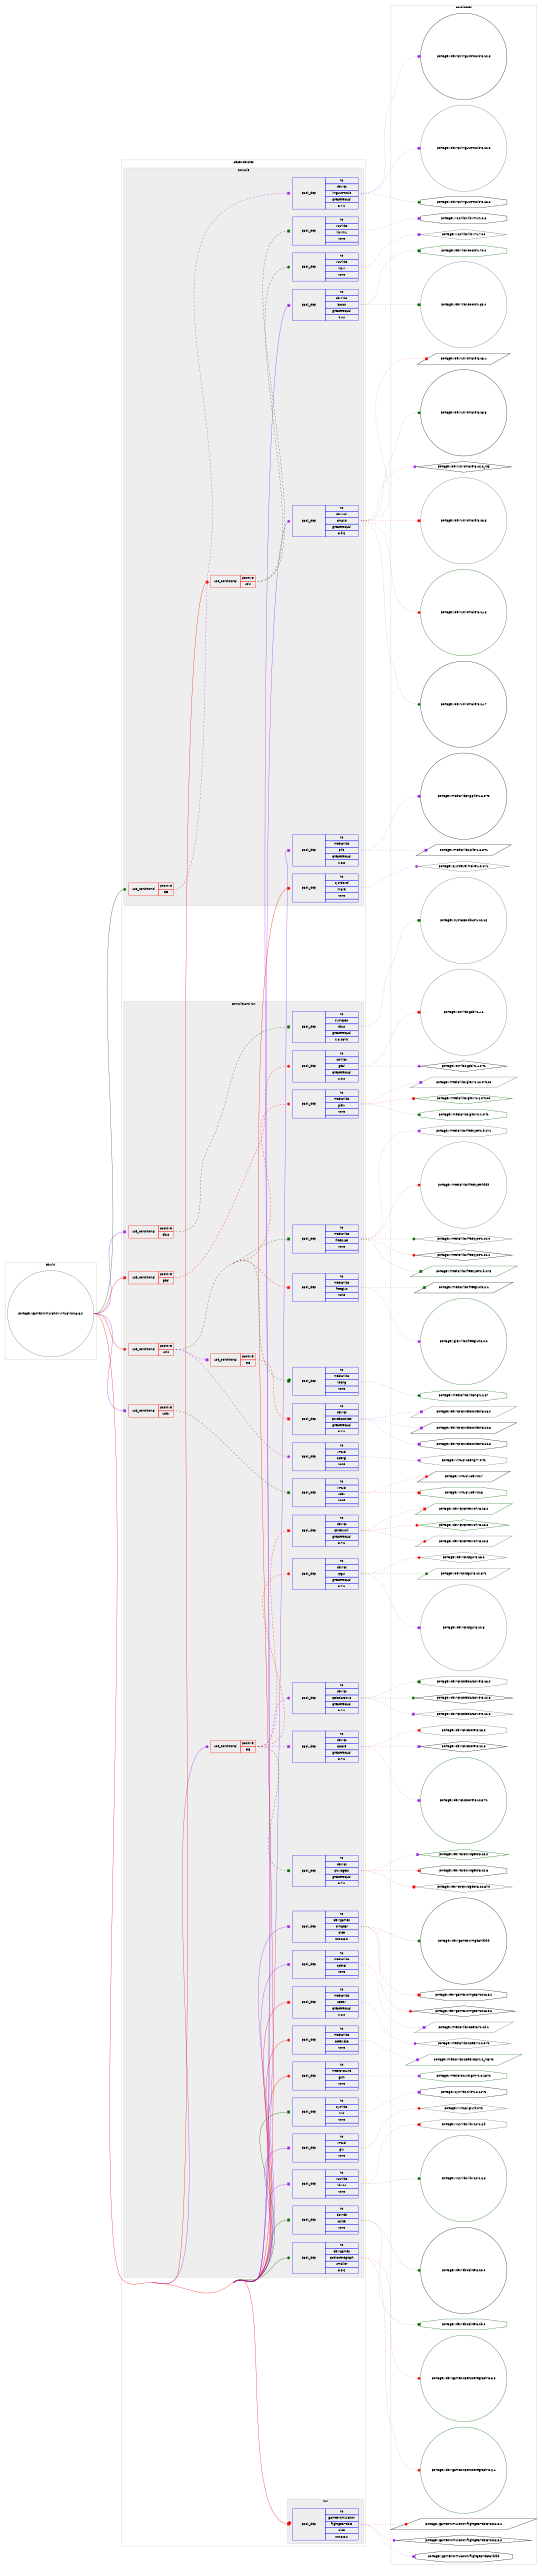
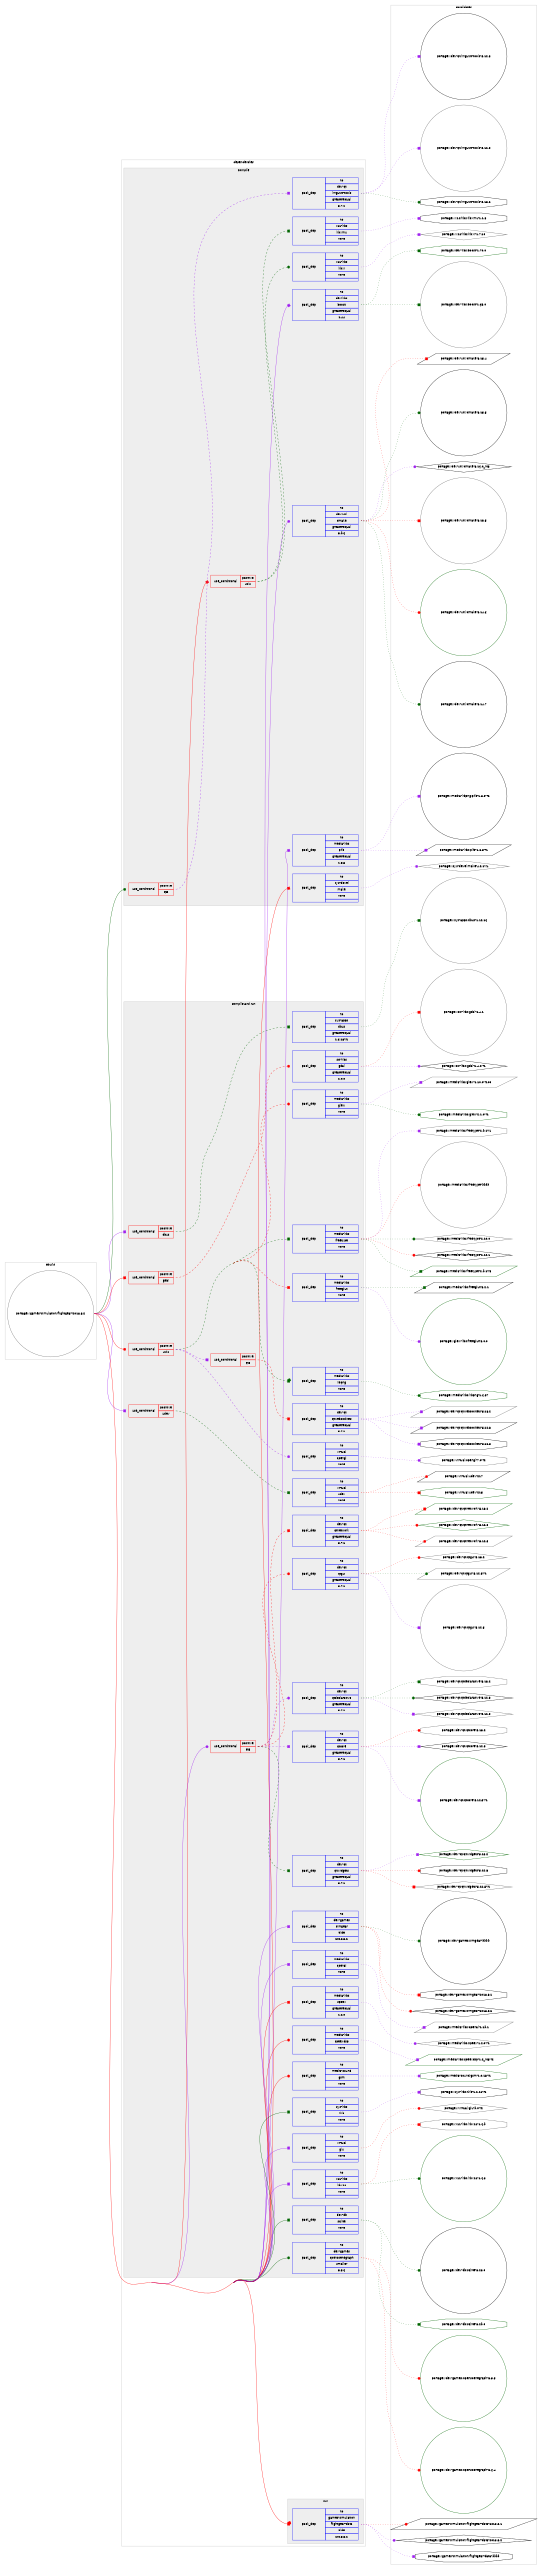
(464, 1099) -> none
(51, 1314) -> (51, 1314)
